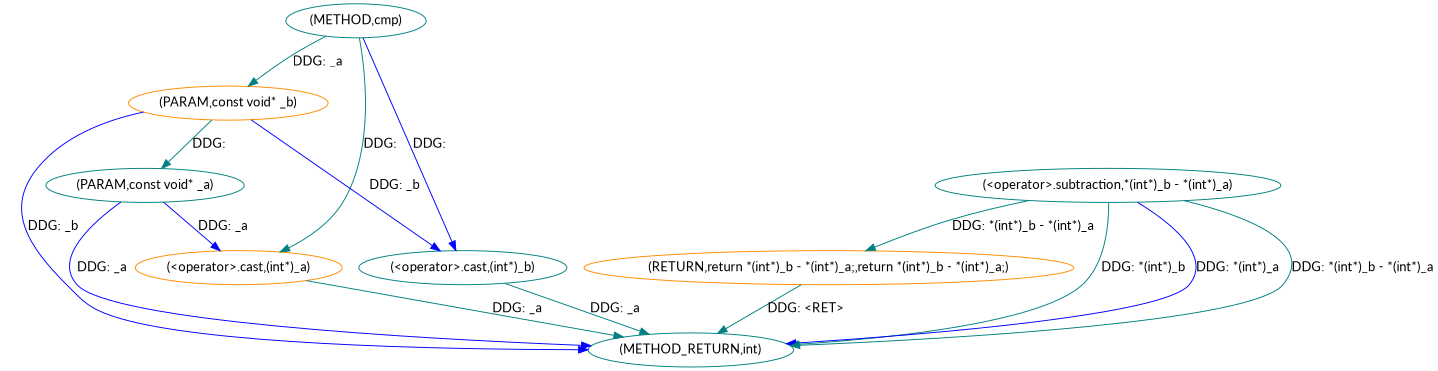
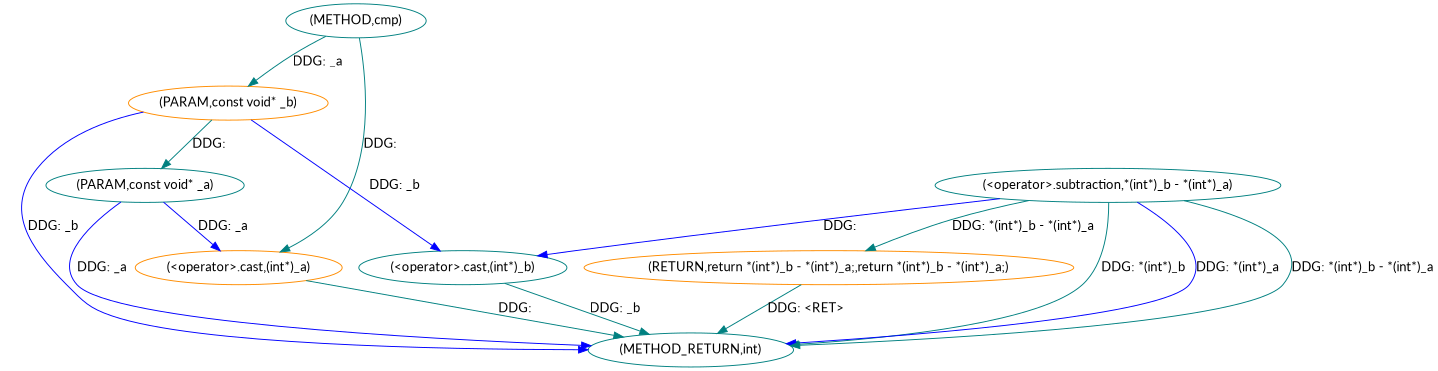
(407, 140) -> (773, 226)
(517, 309) -> (517, 309)
(615, 309) -> (615, 309)
